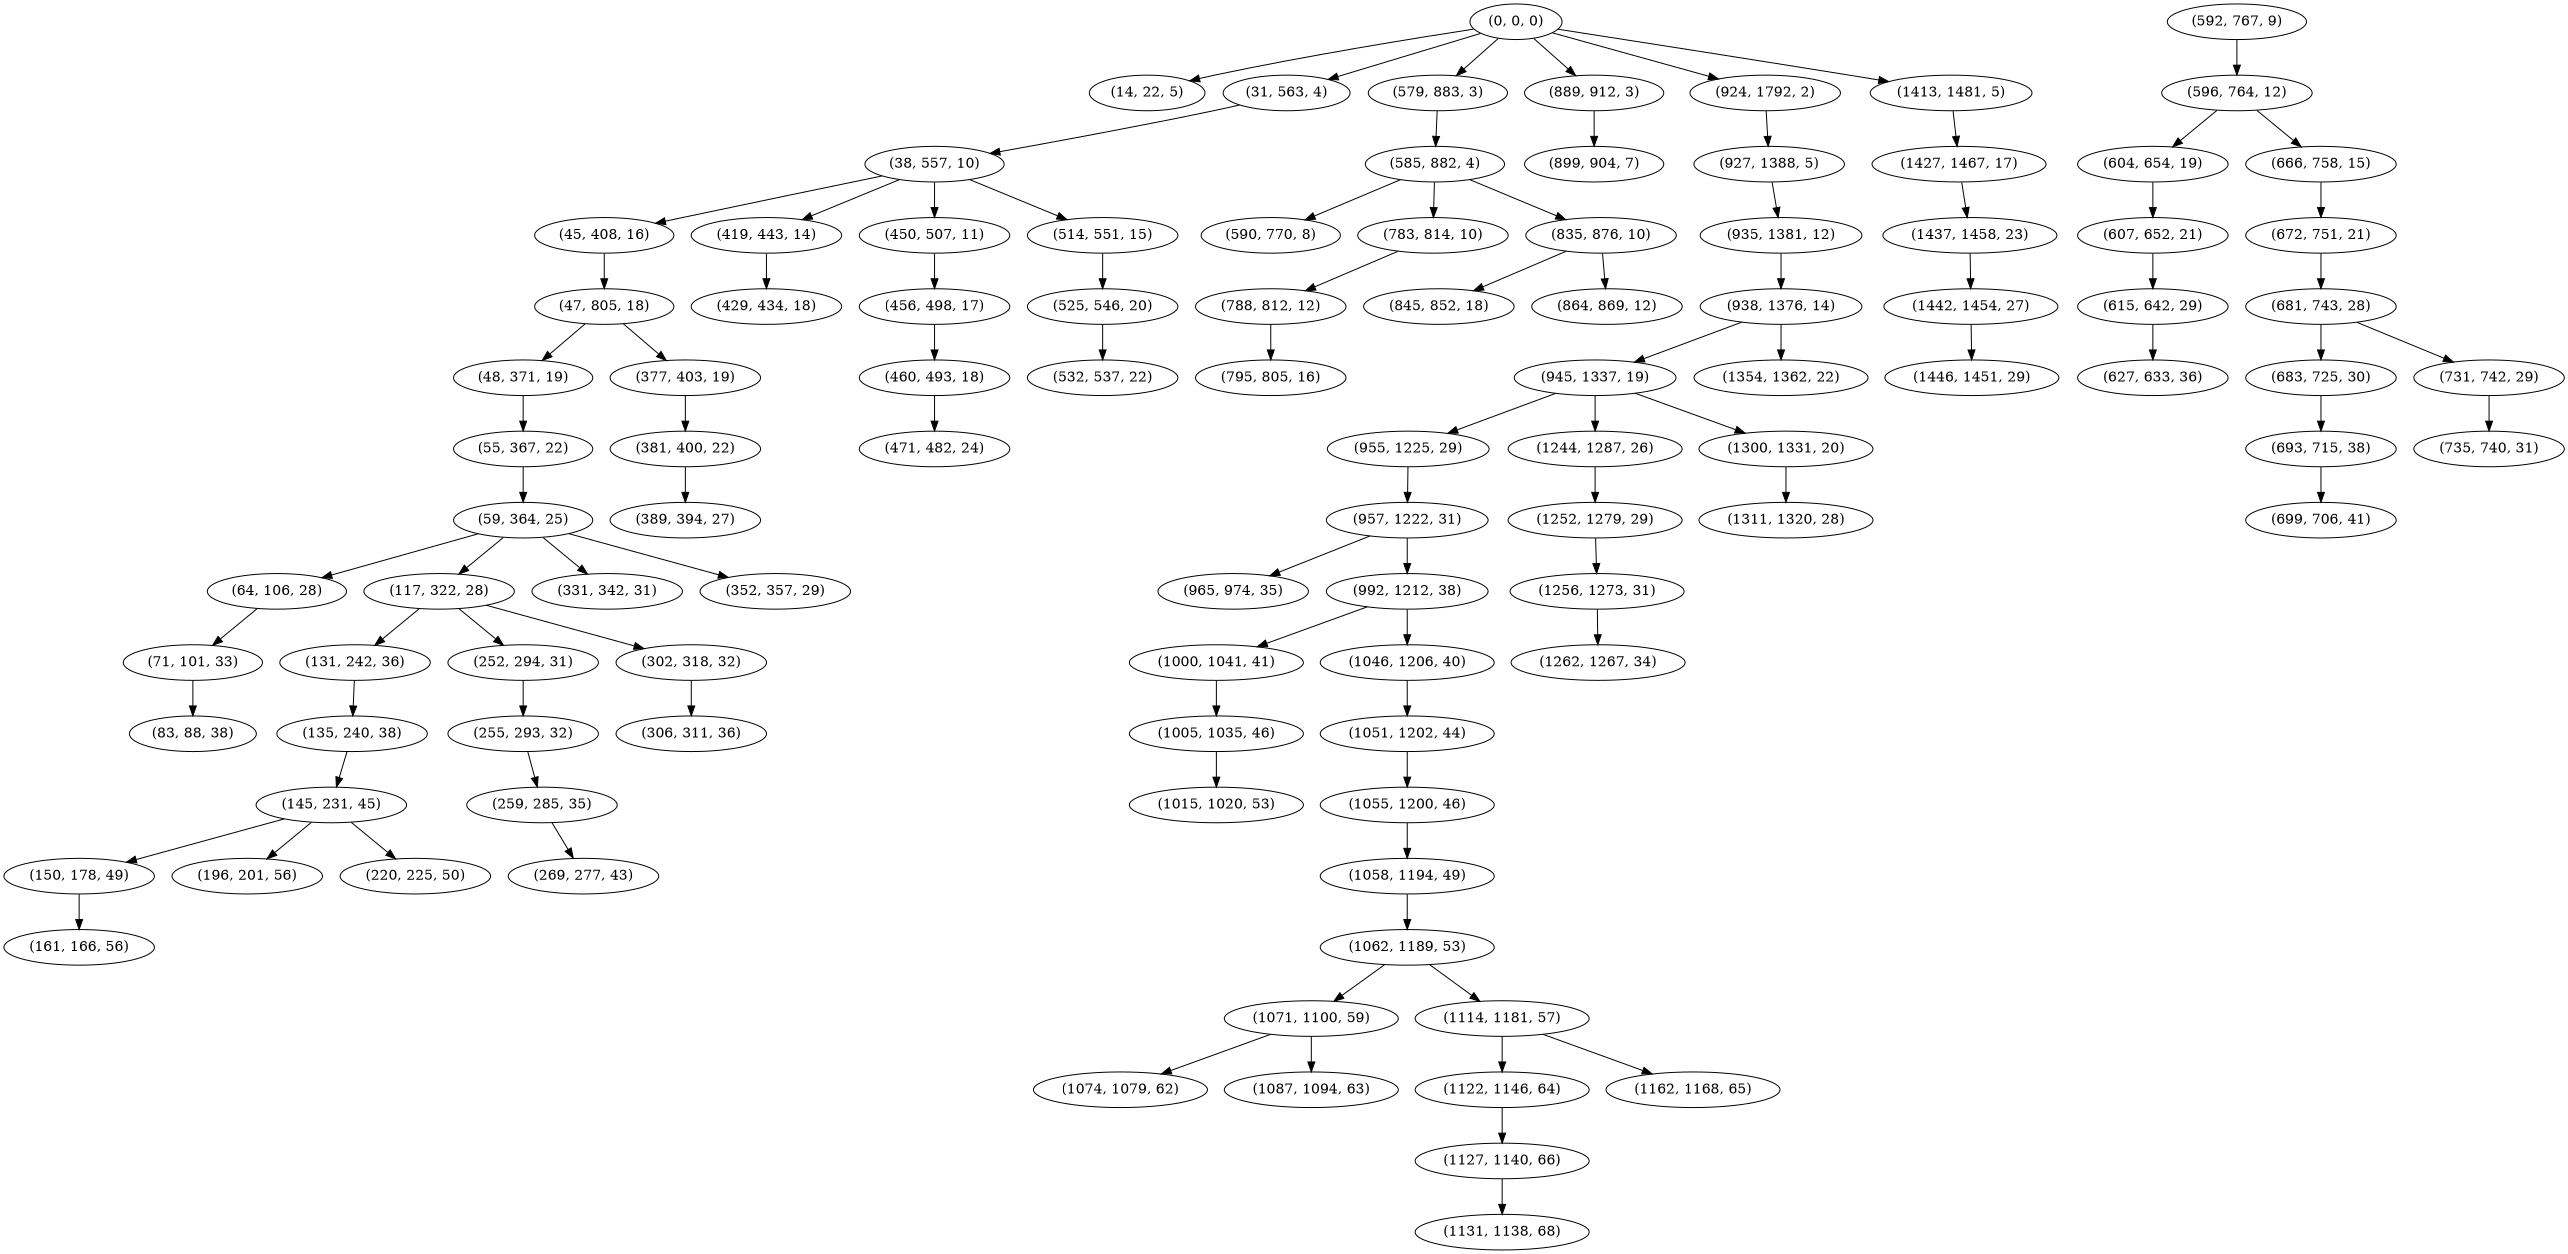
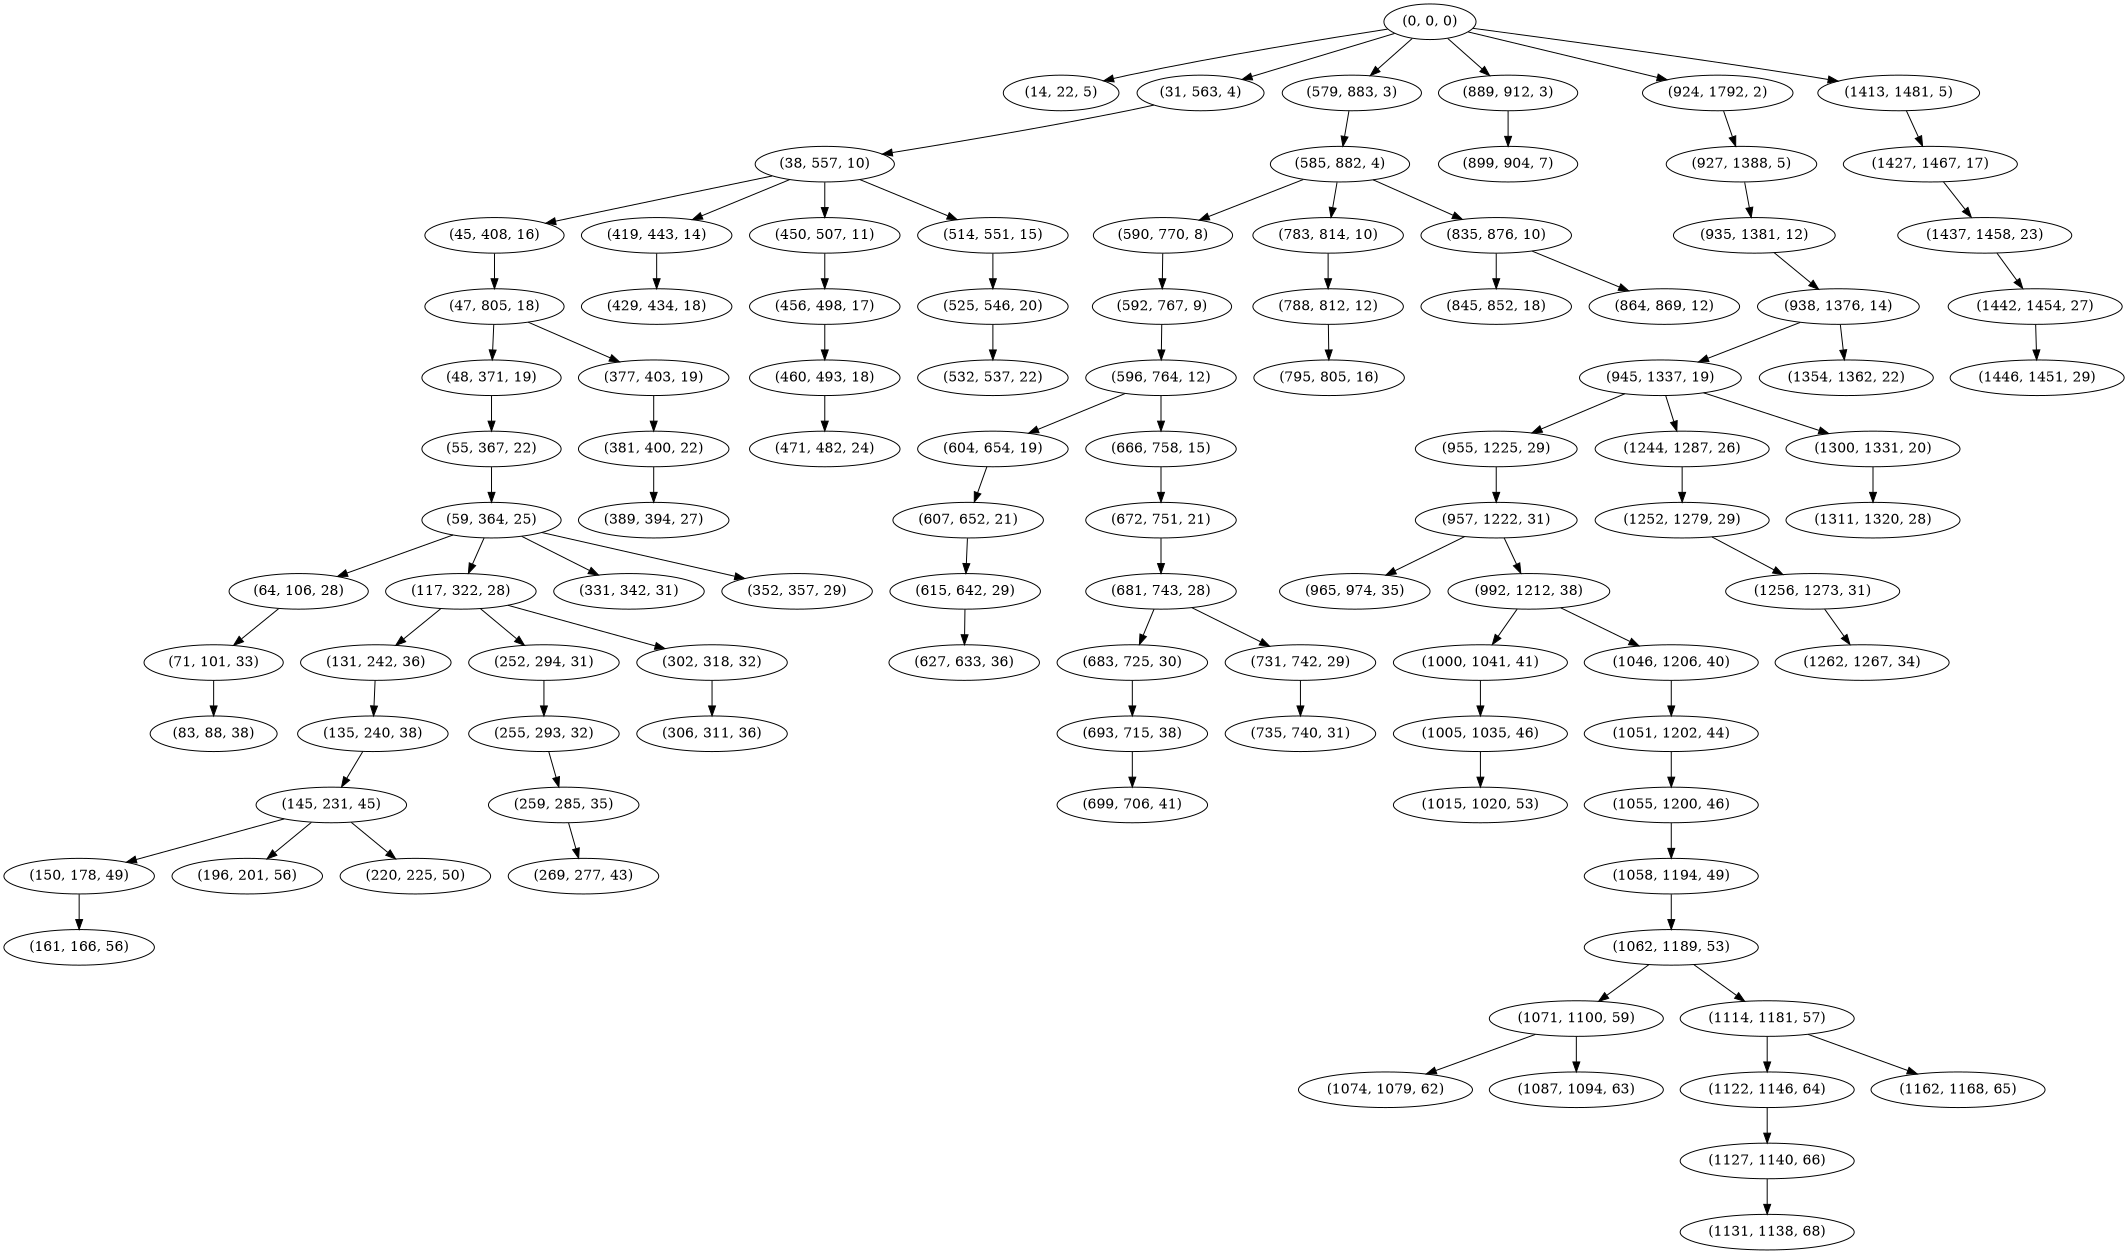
none -> (1163, 266)
